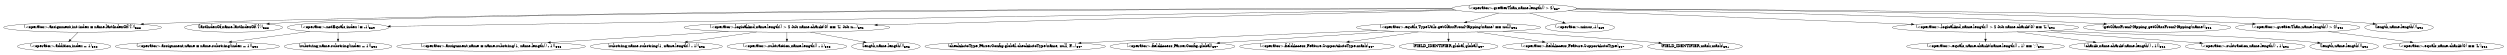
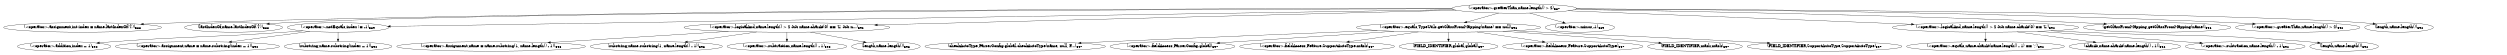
(74, 36) -> (201, 37)
(1726, 46) -> (1726, 46)
none -> (1825, 46)
(2443, 46) -> none
